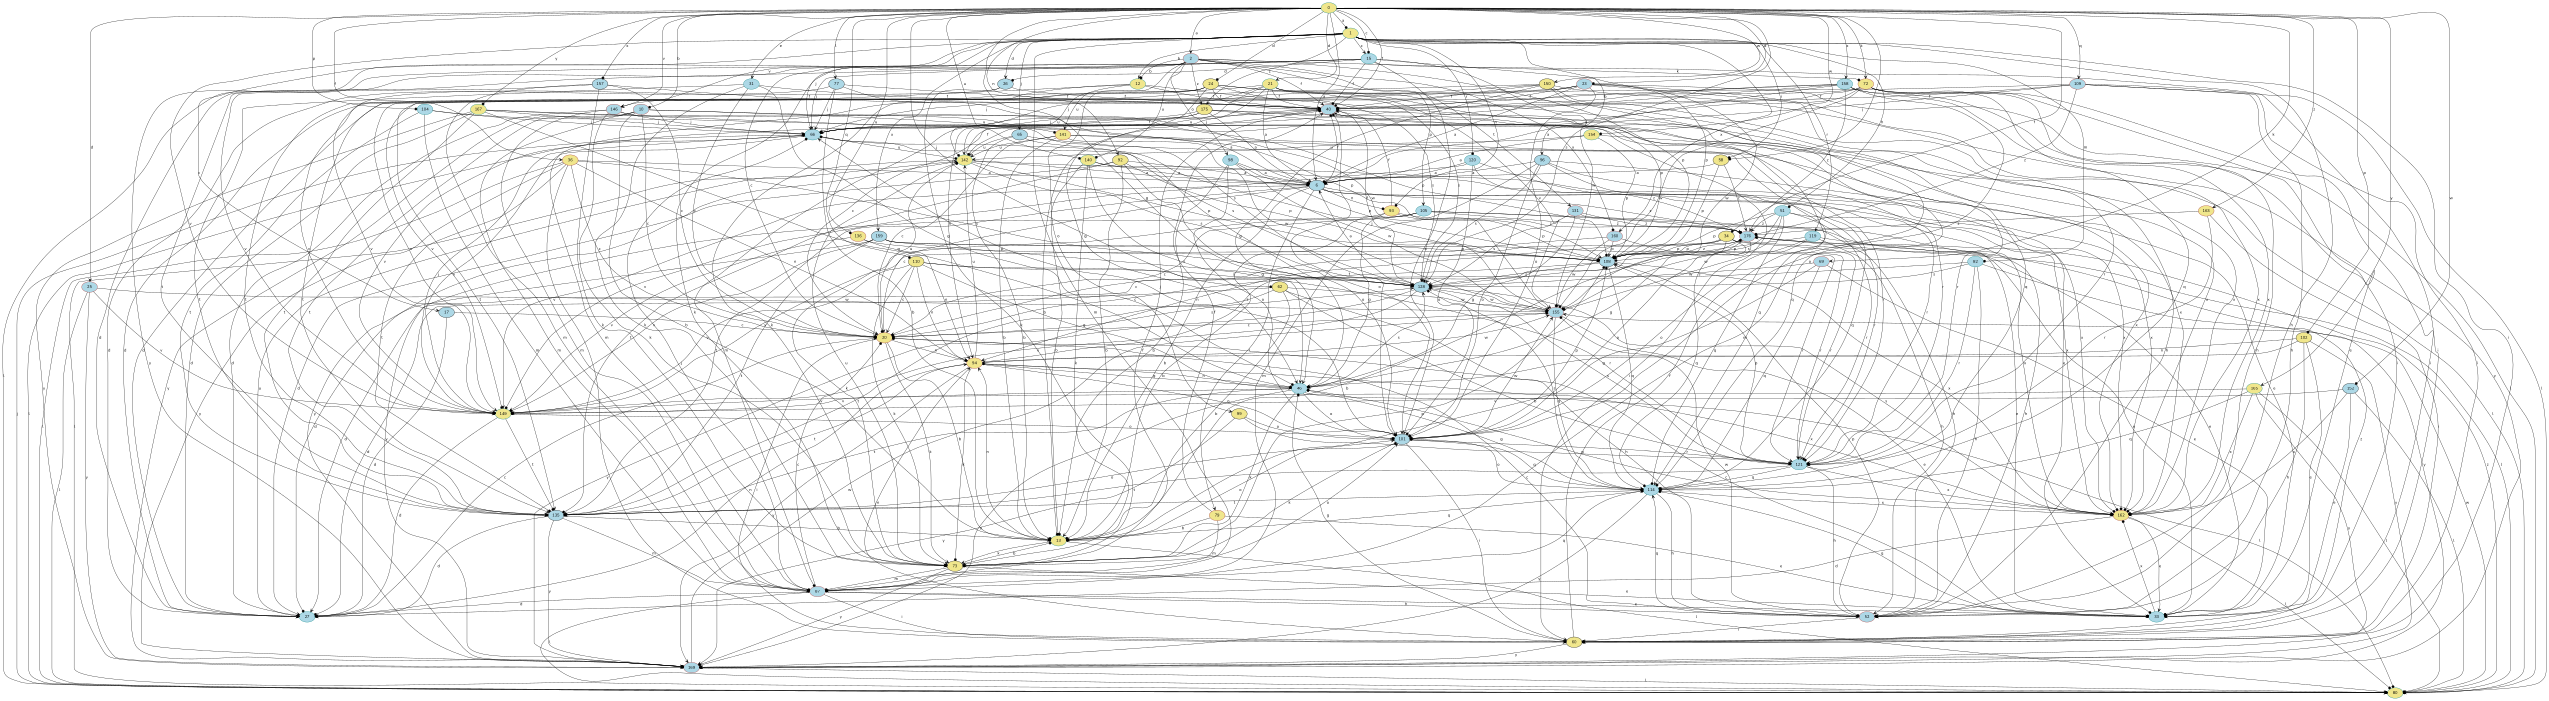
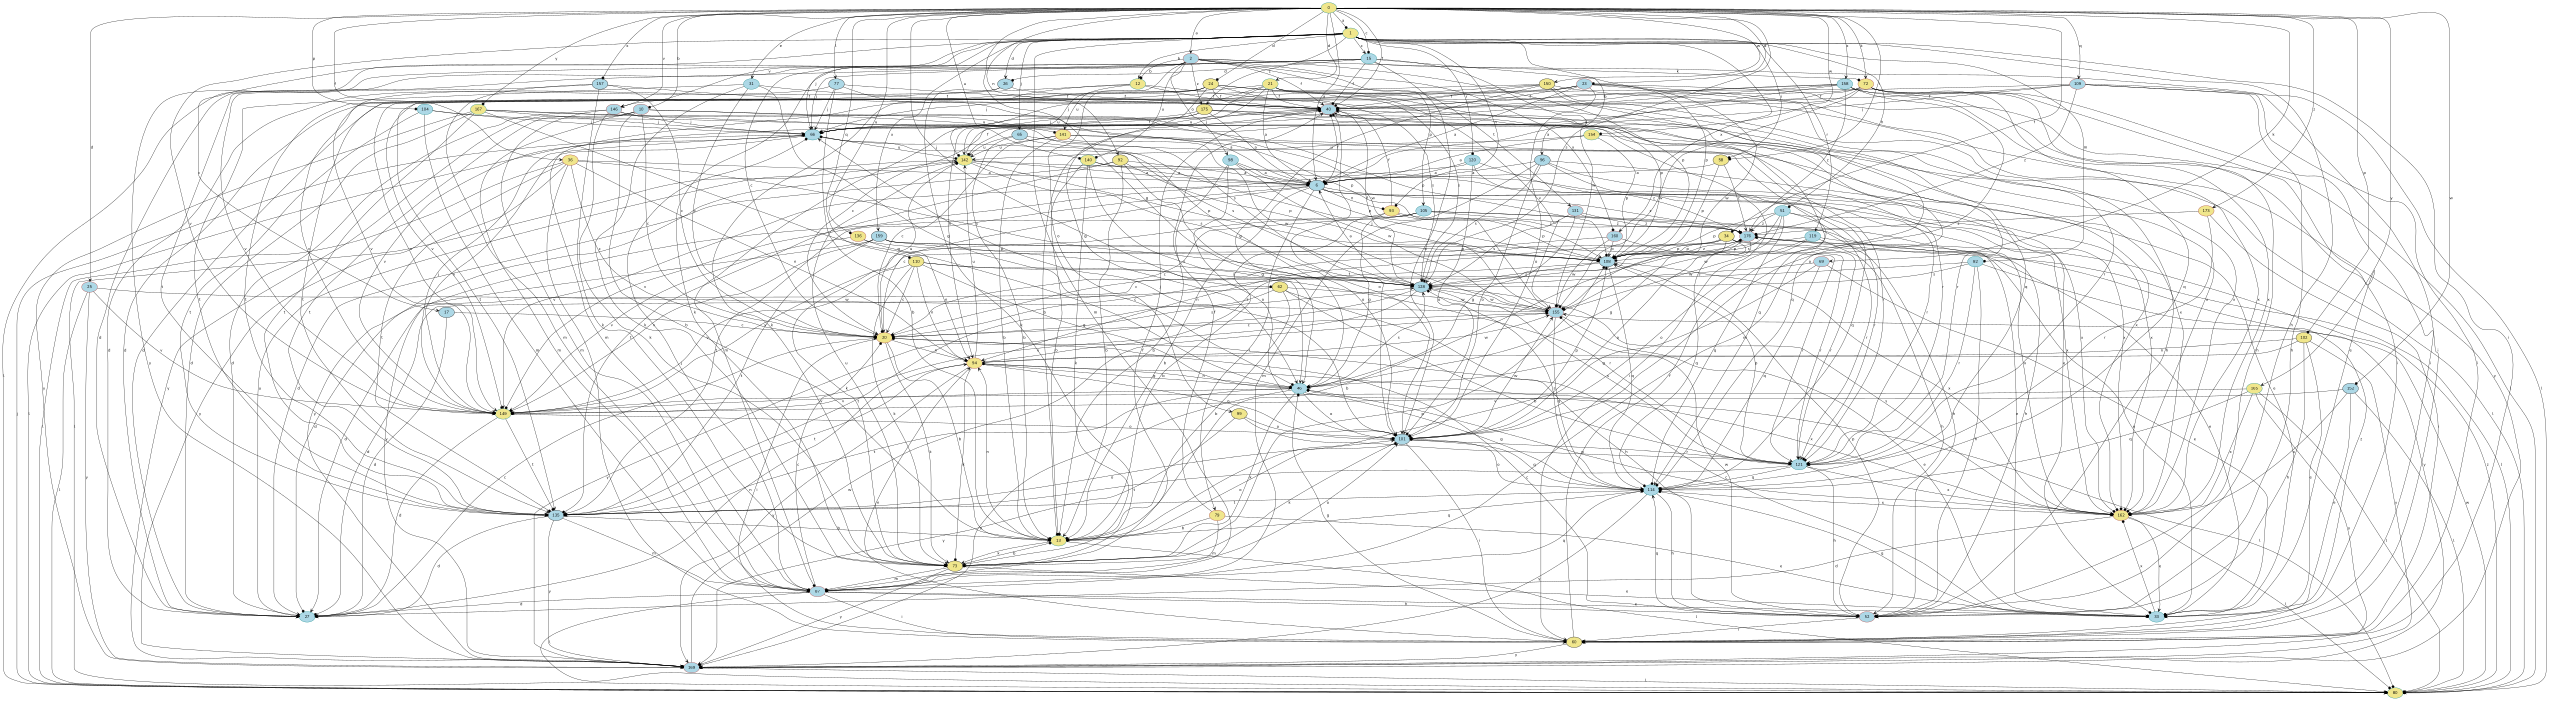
(2206, 211) -> (2206, 211)
